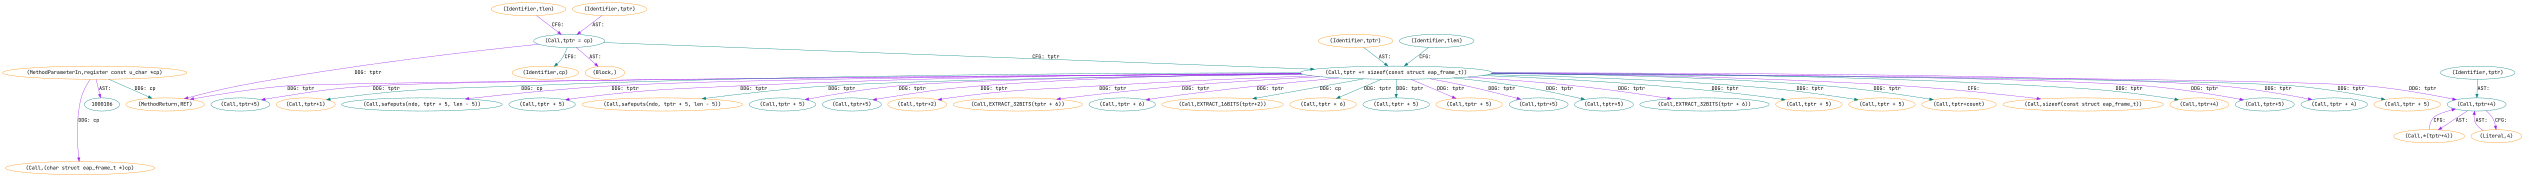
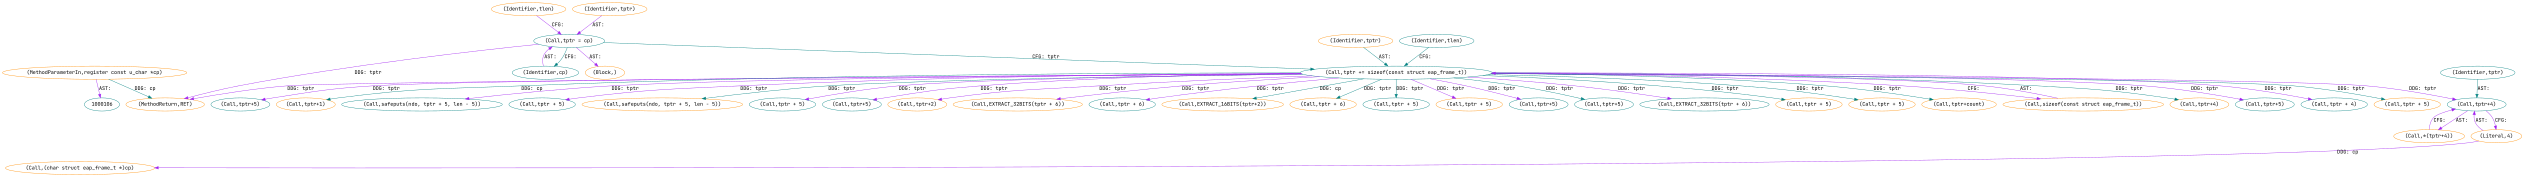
none -> (543, 56)
(545, 73) -> (545, 73)
none -> (1777, 77)
(78, 117) -> (1319, 166)
